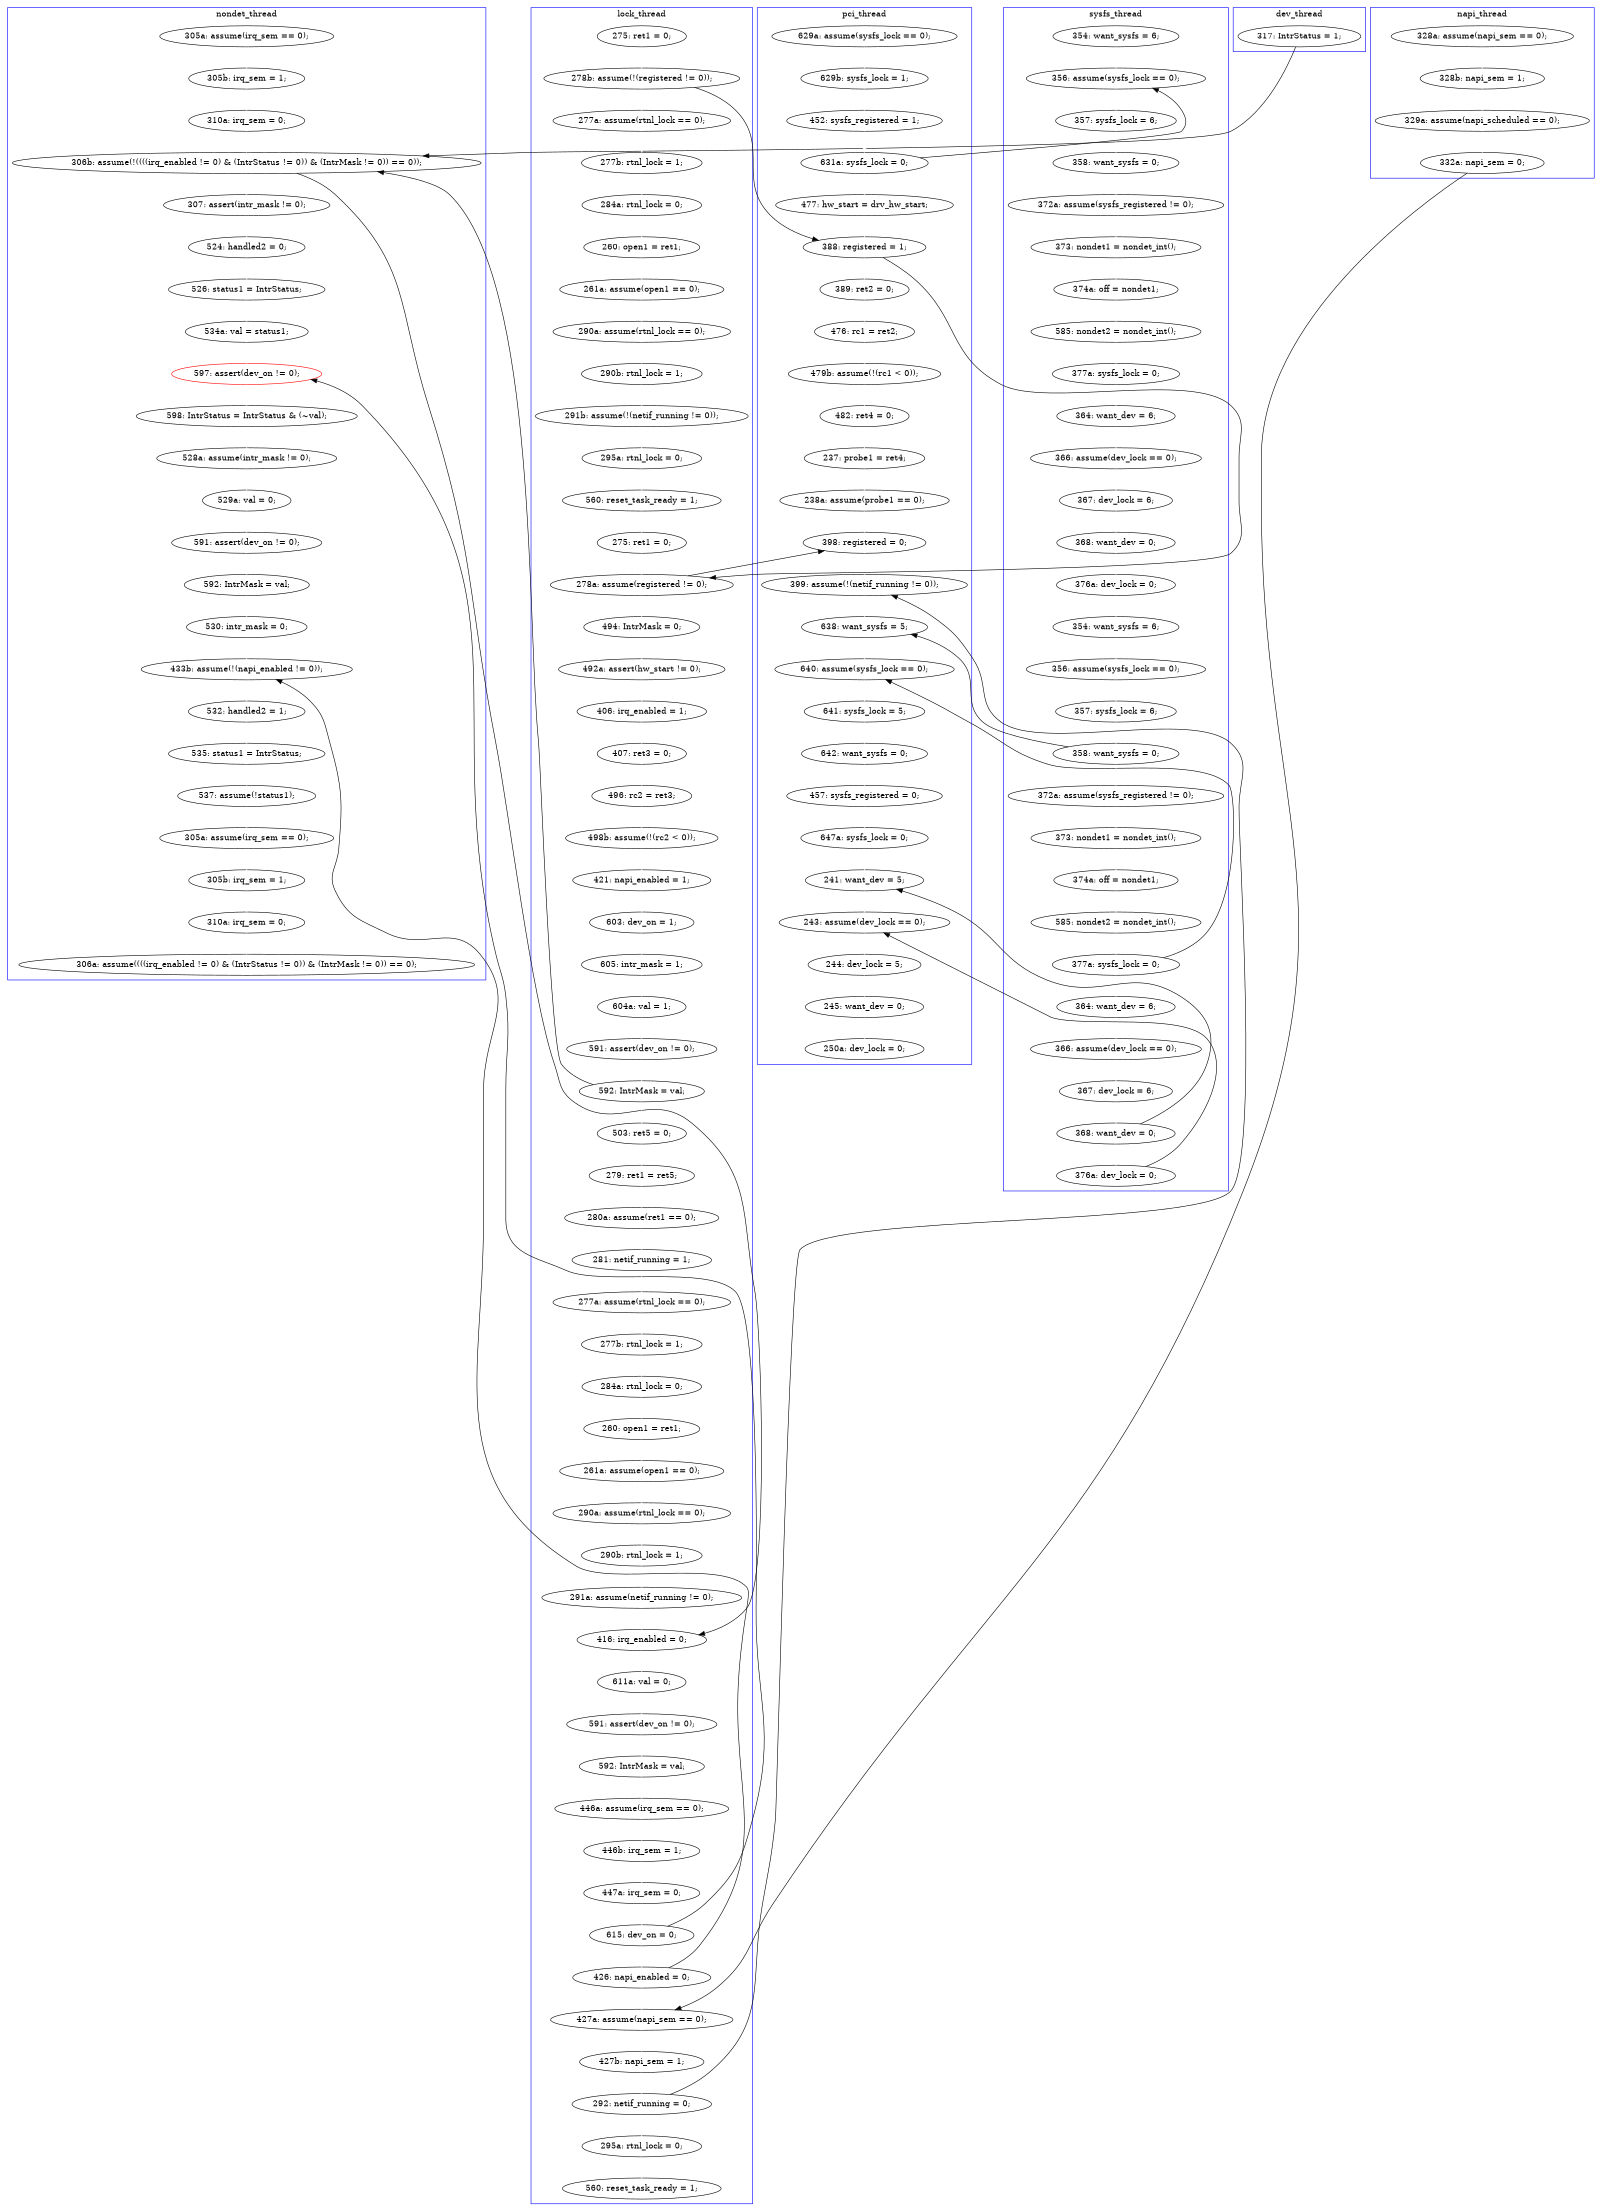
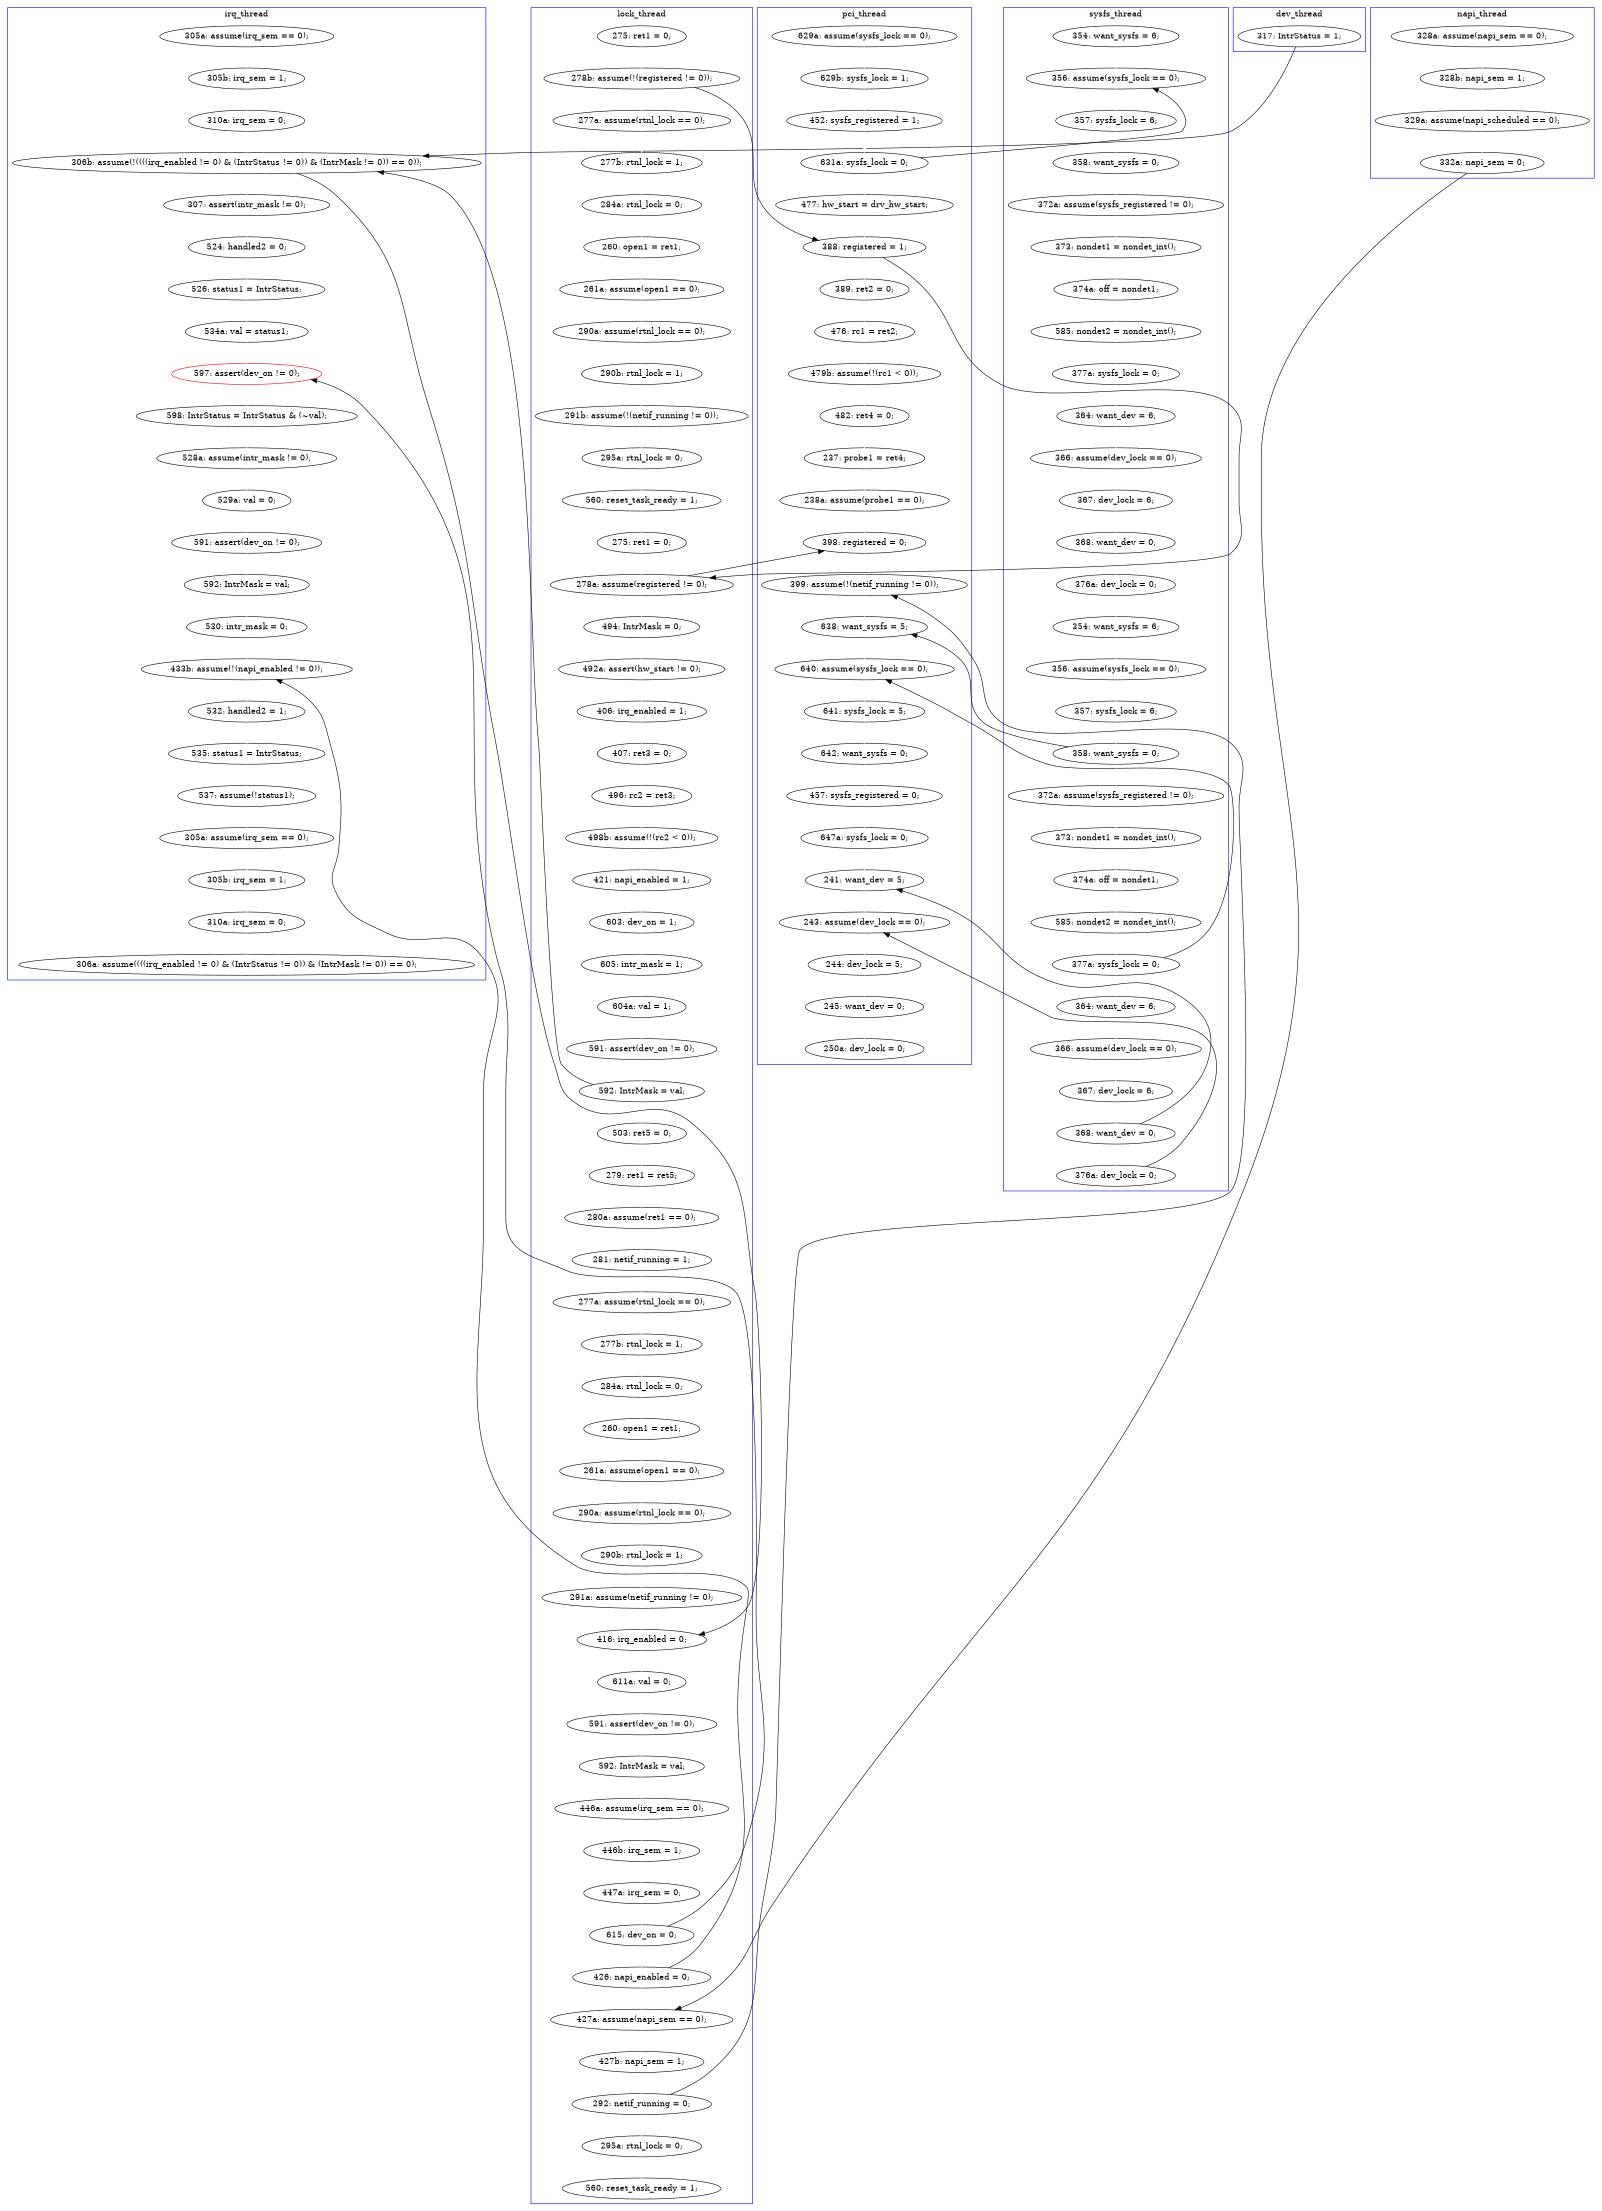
(247, 14) -> (247, 14)
